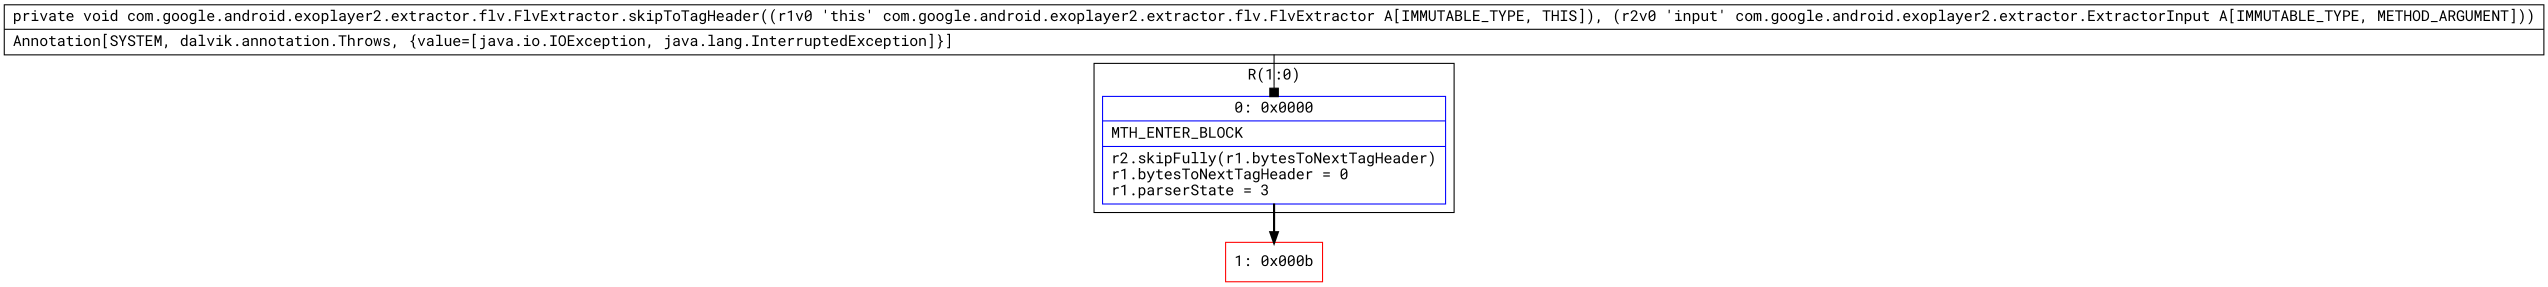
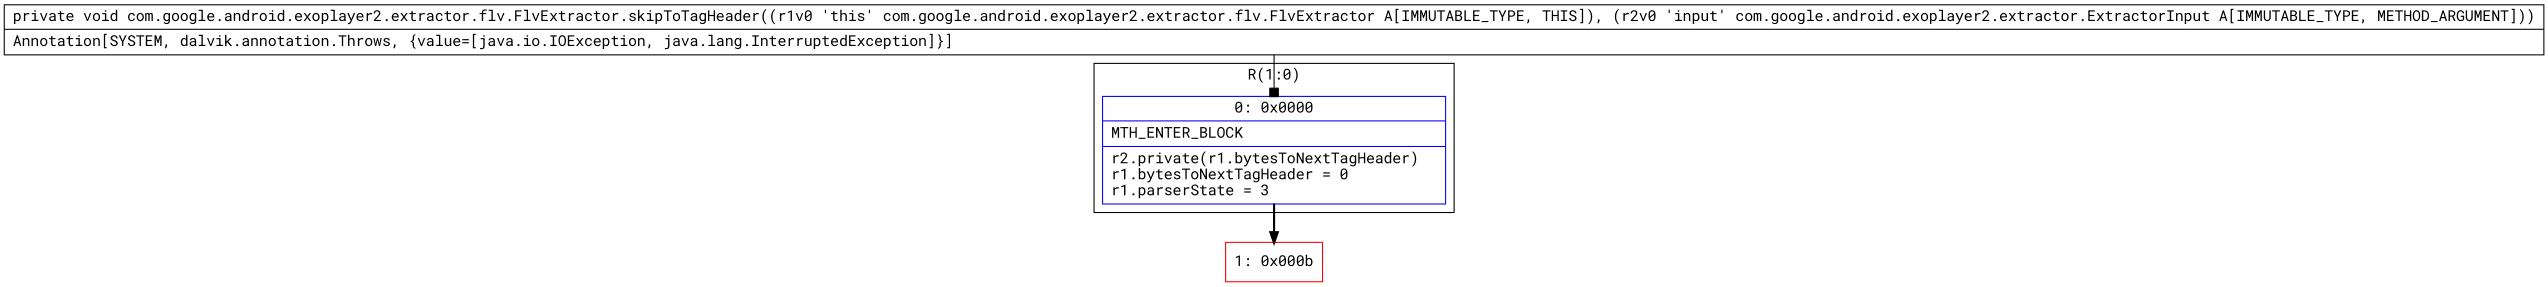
(1274, 159) -> (1265, 159)
